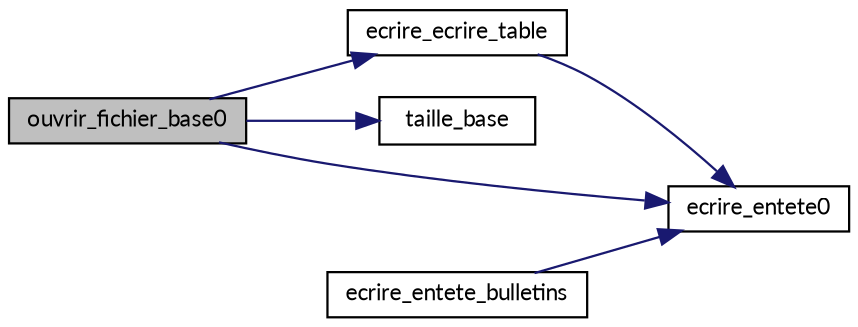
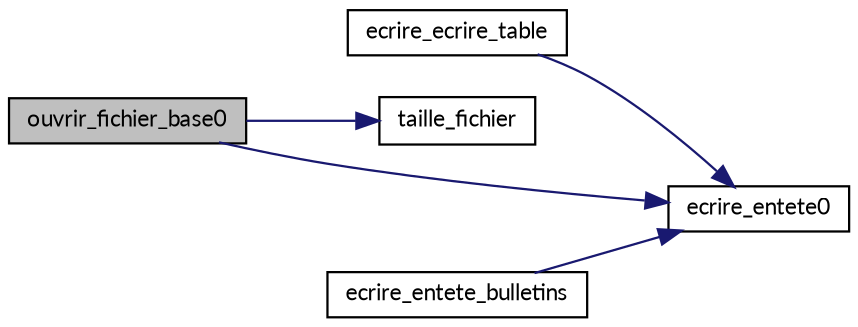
(281, 80) -> none
(457, 121) -> (457, 121)
